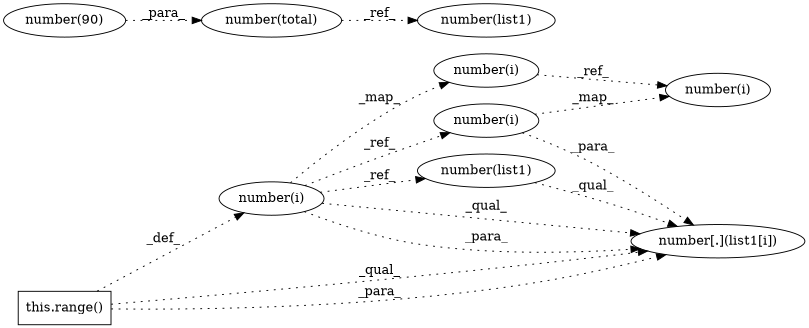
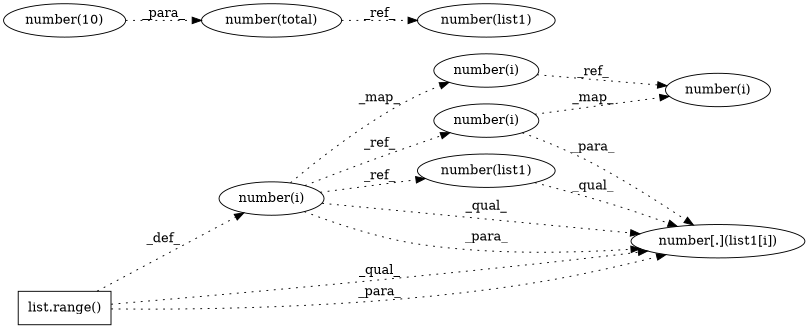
(65, 20) -> (65, 20)
(65, 308) -> (65, 308)
